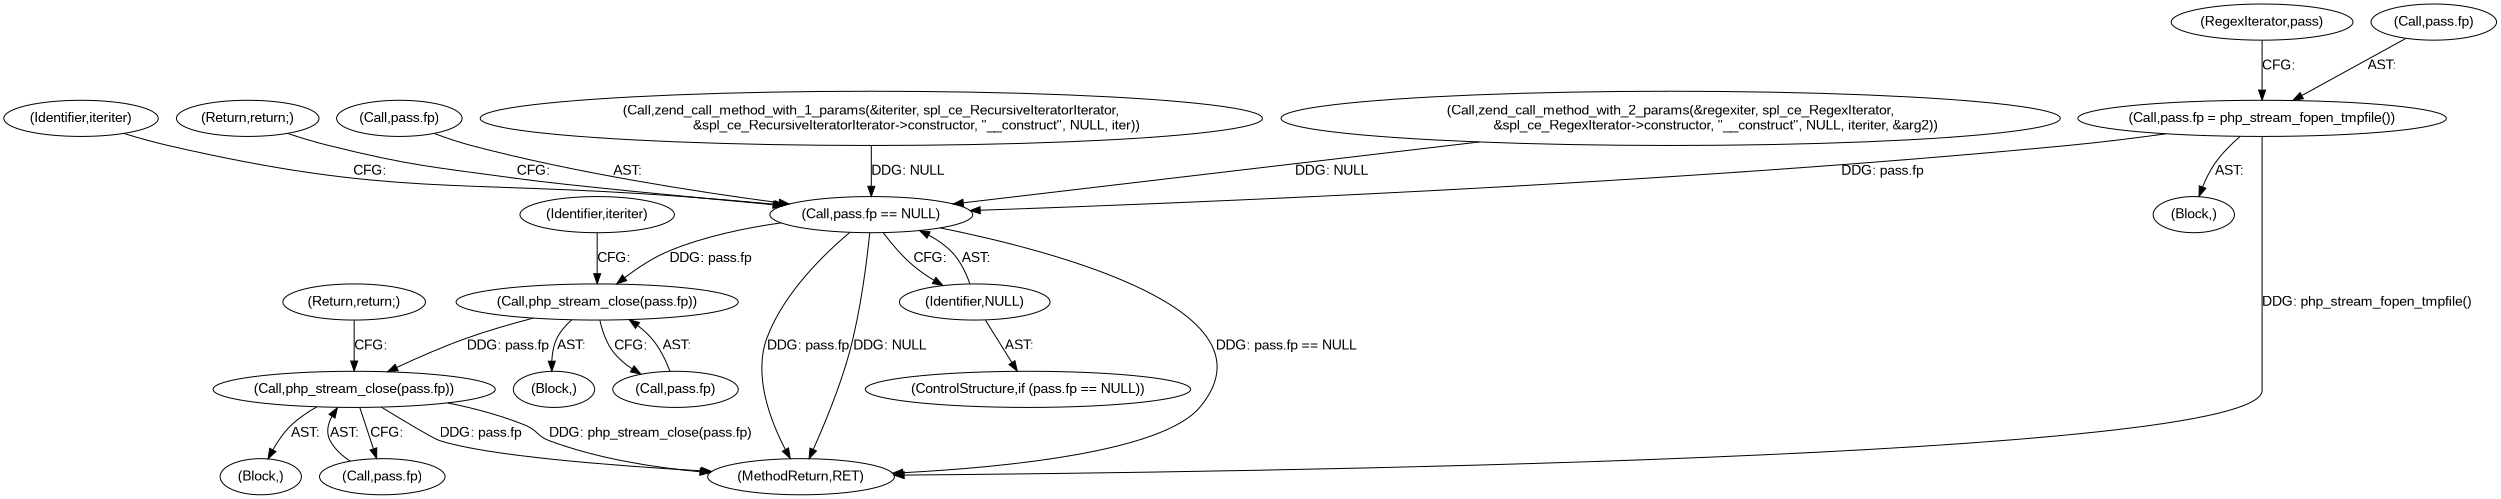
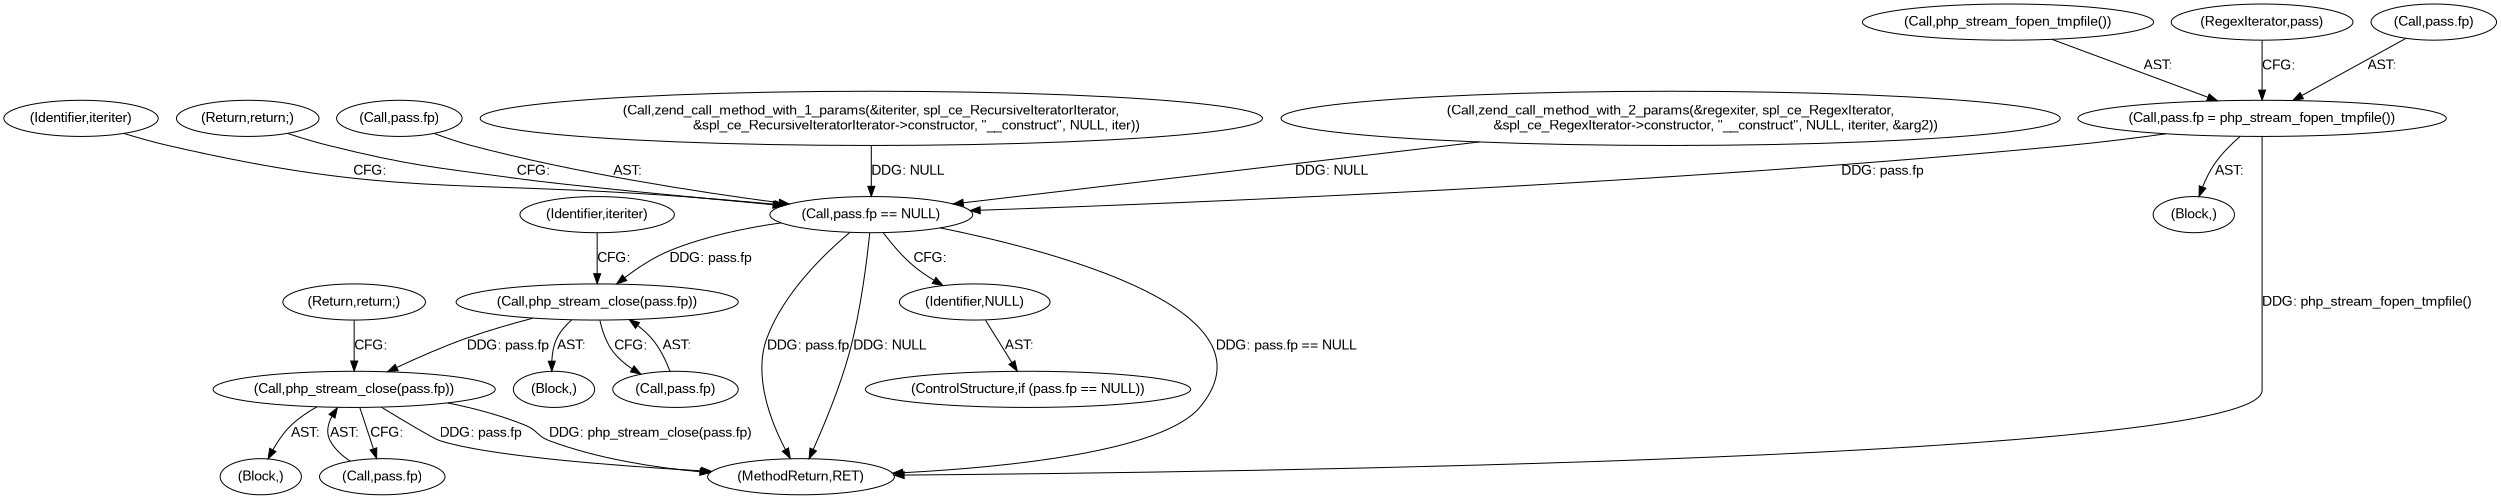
none -> (2008, 22)
(954, 255) -> none
